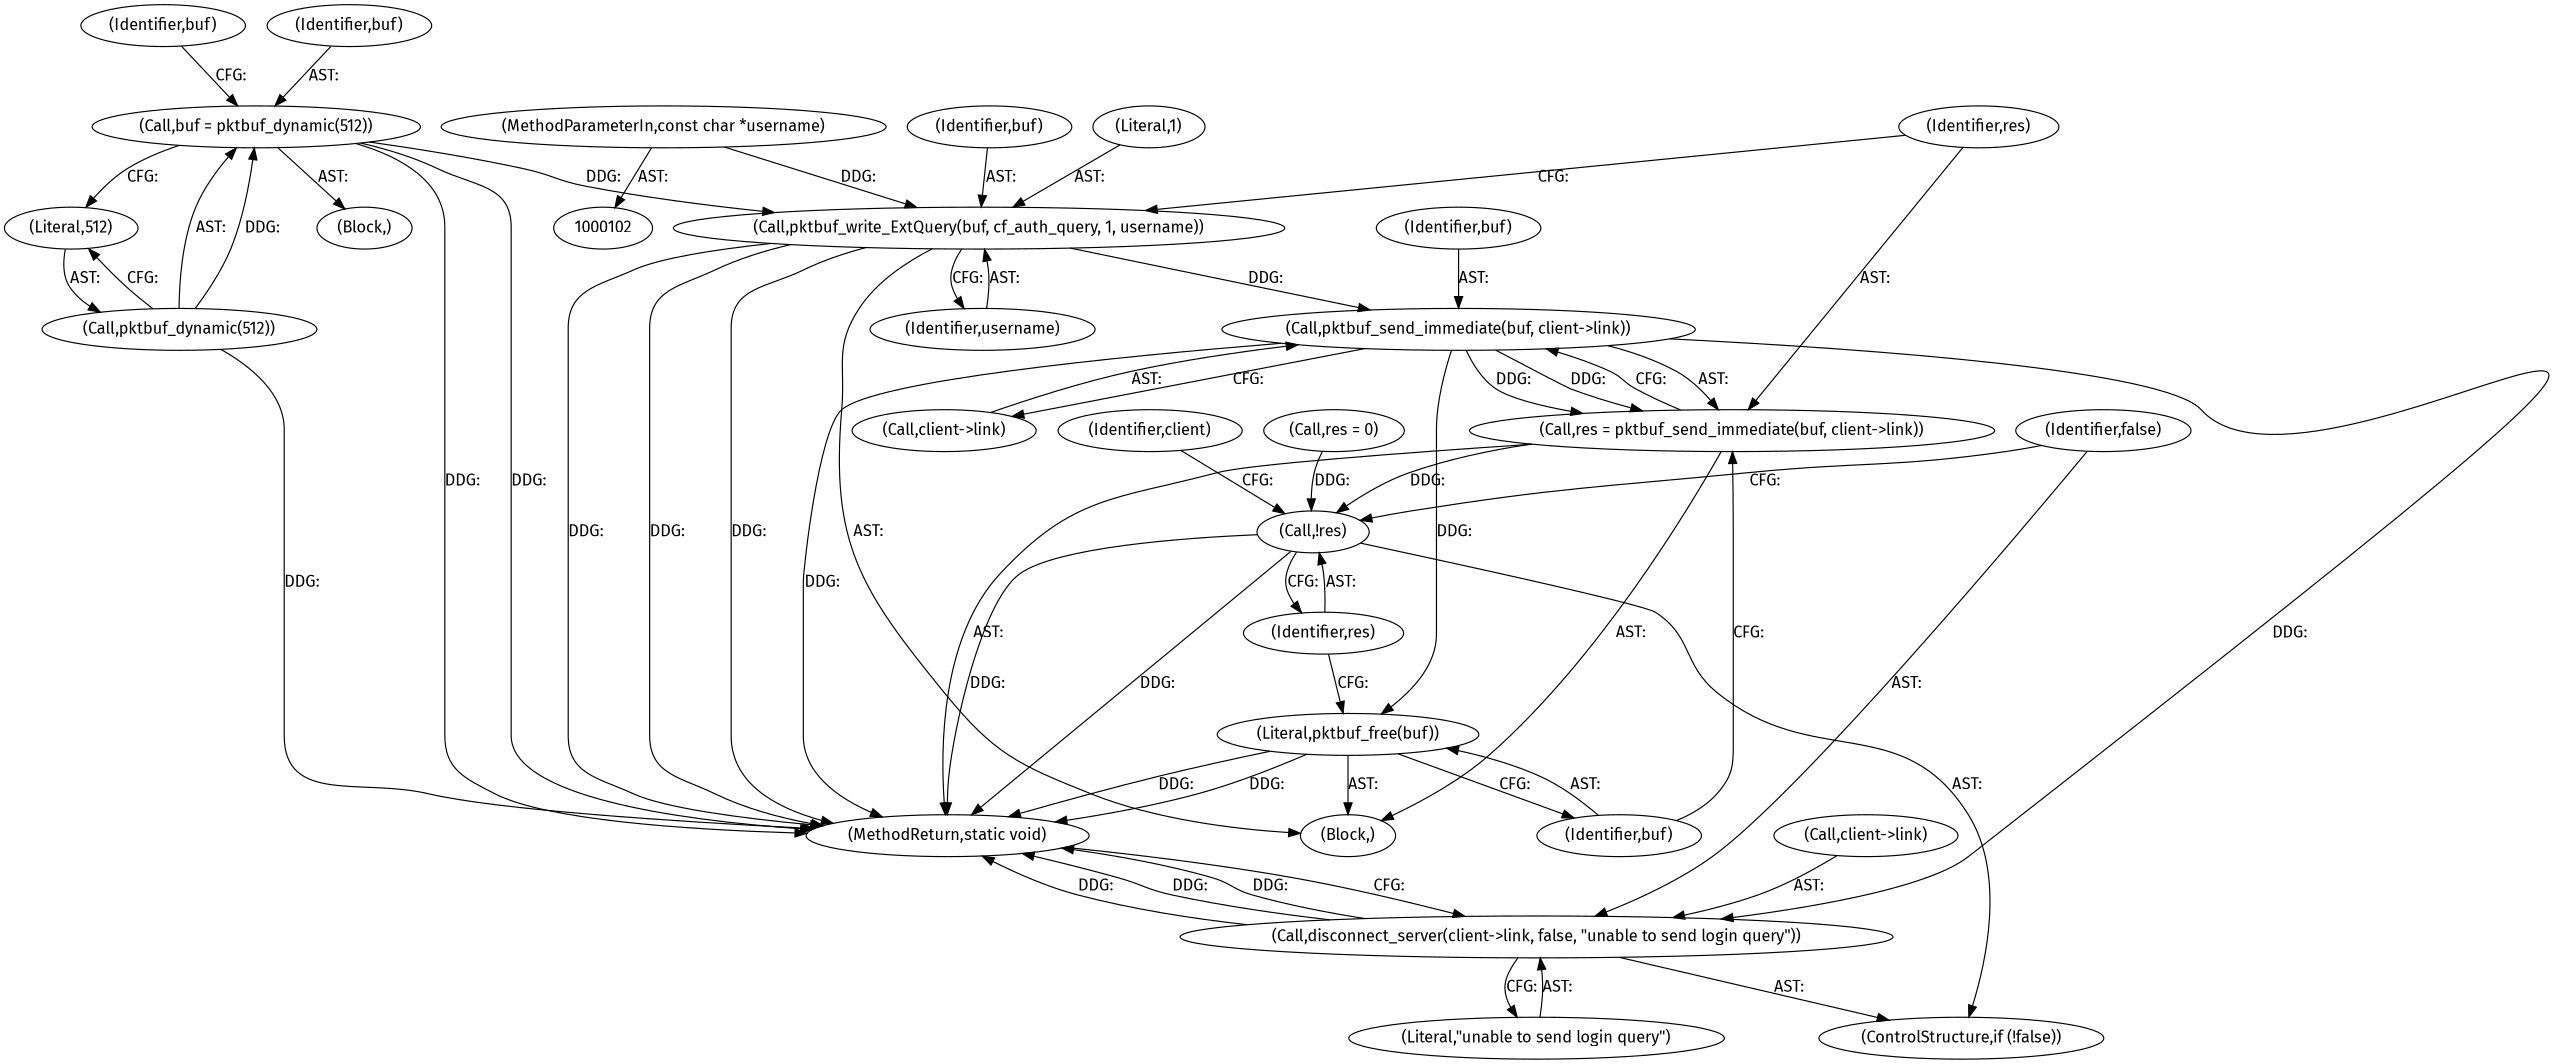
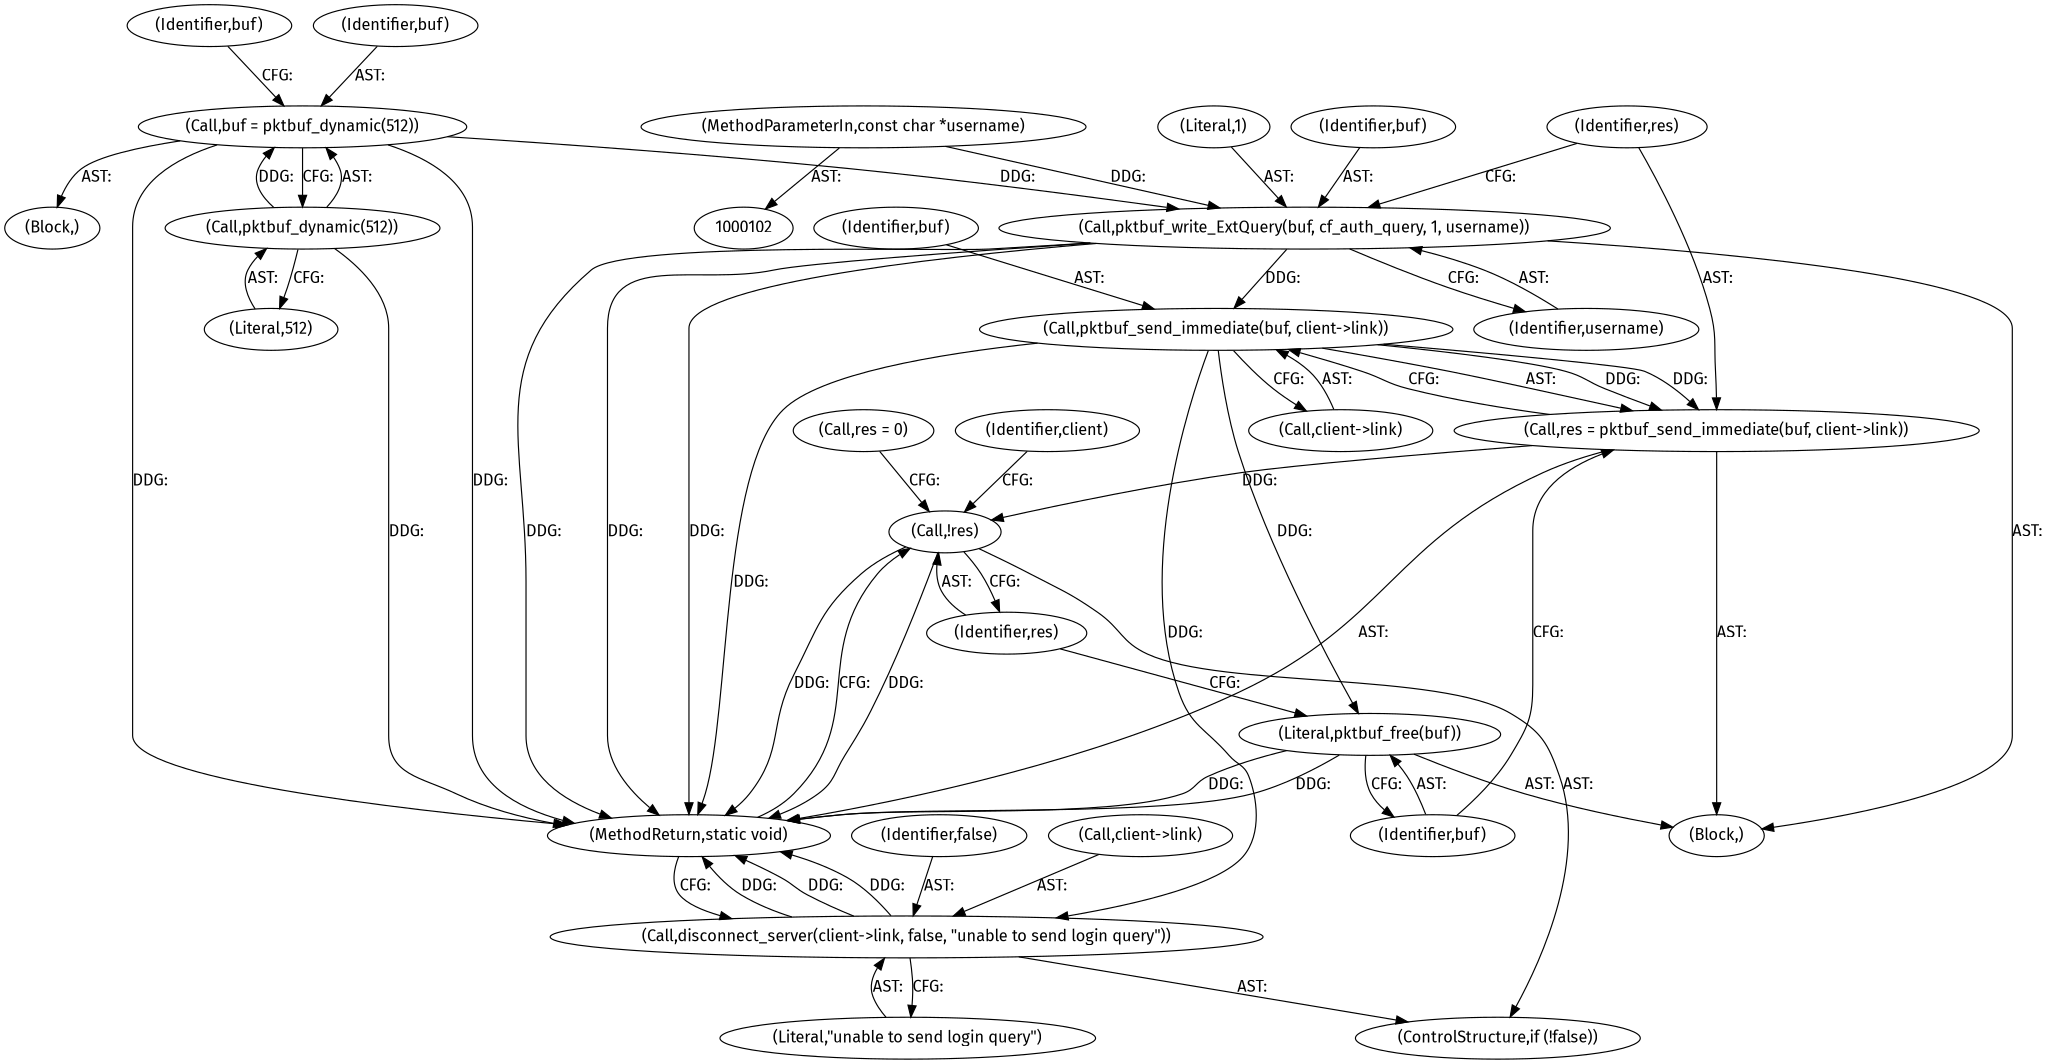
(132, 166) -> (303, 172)
(1723, 475) -> (837, 692)
(1334, 481) -> (927, 481)
